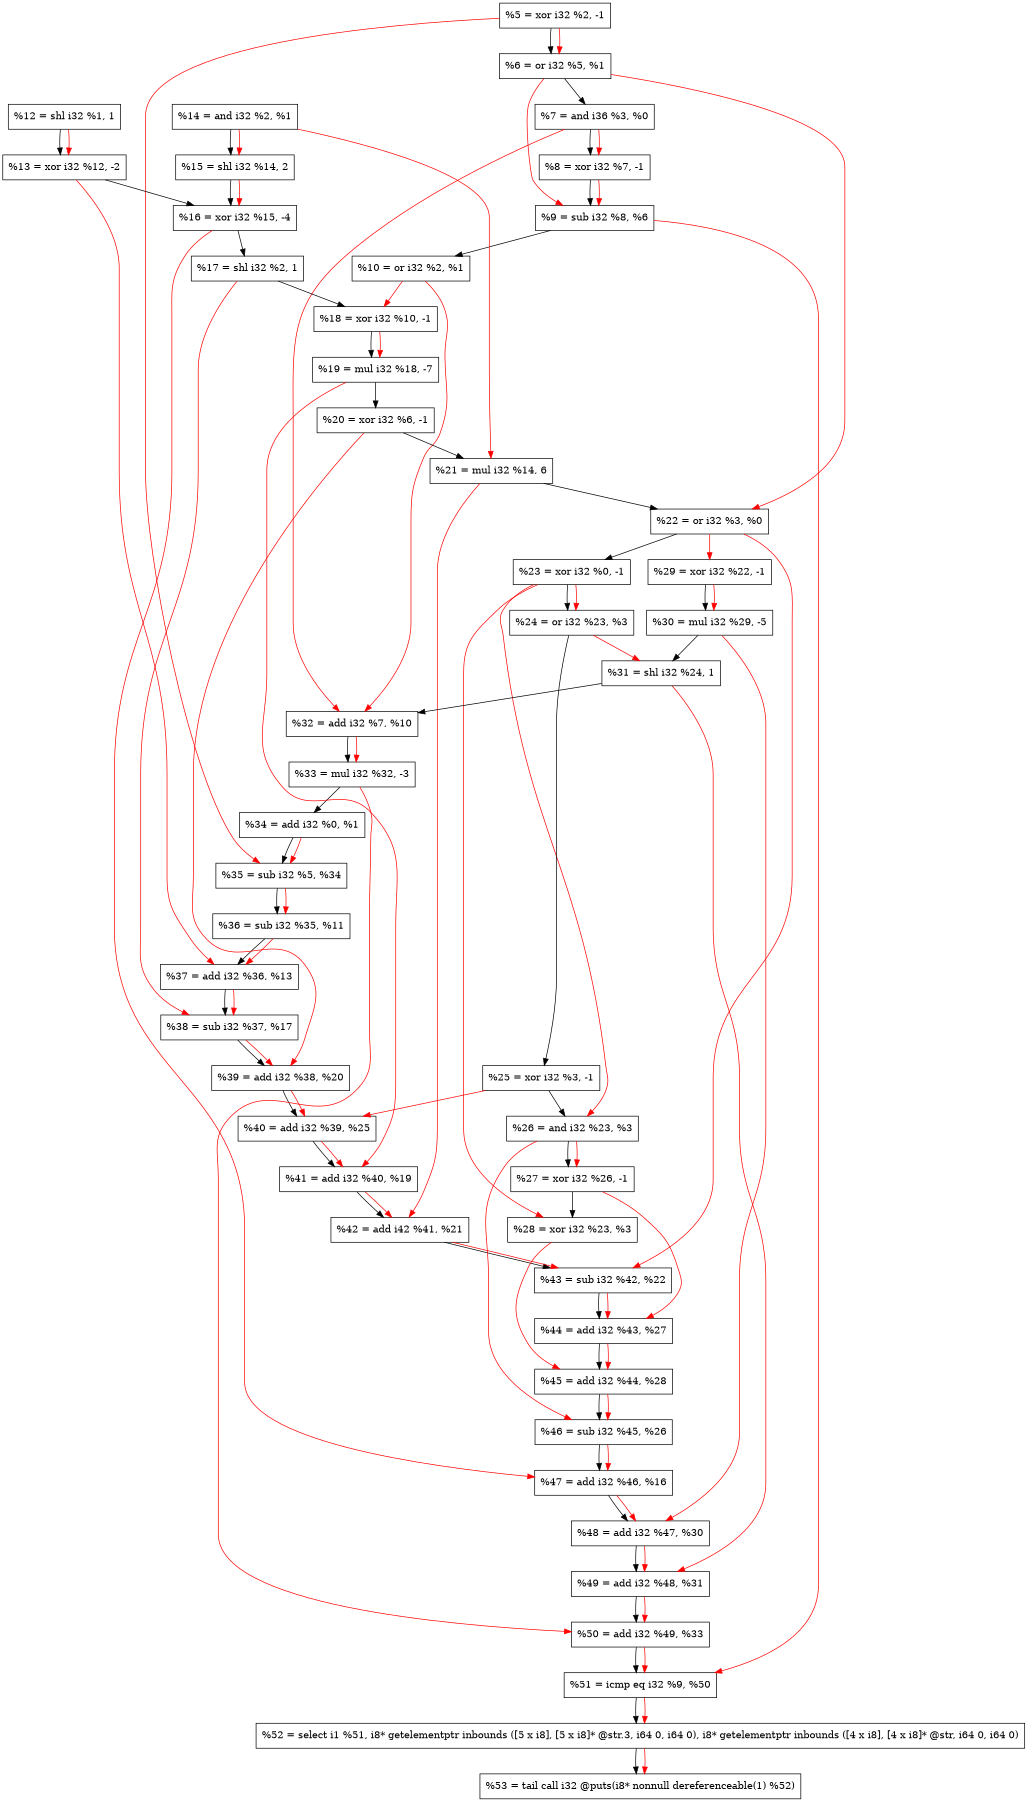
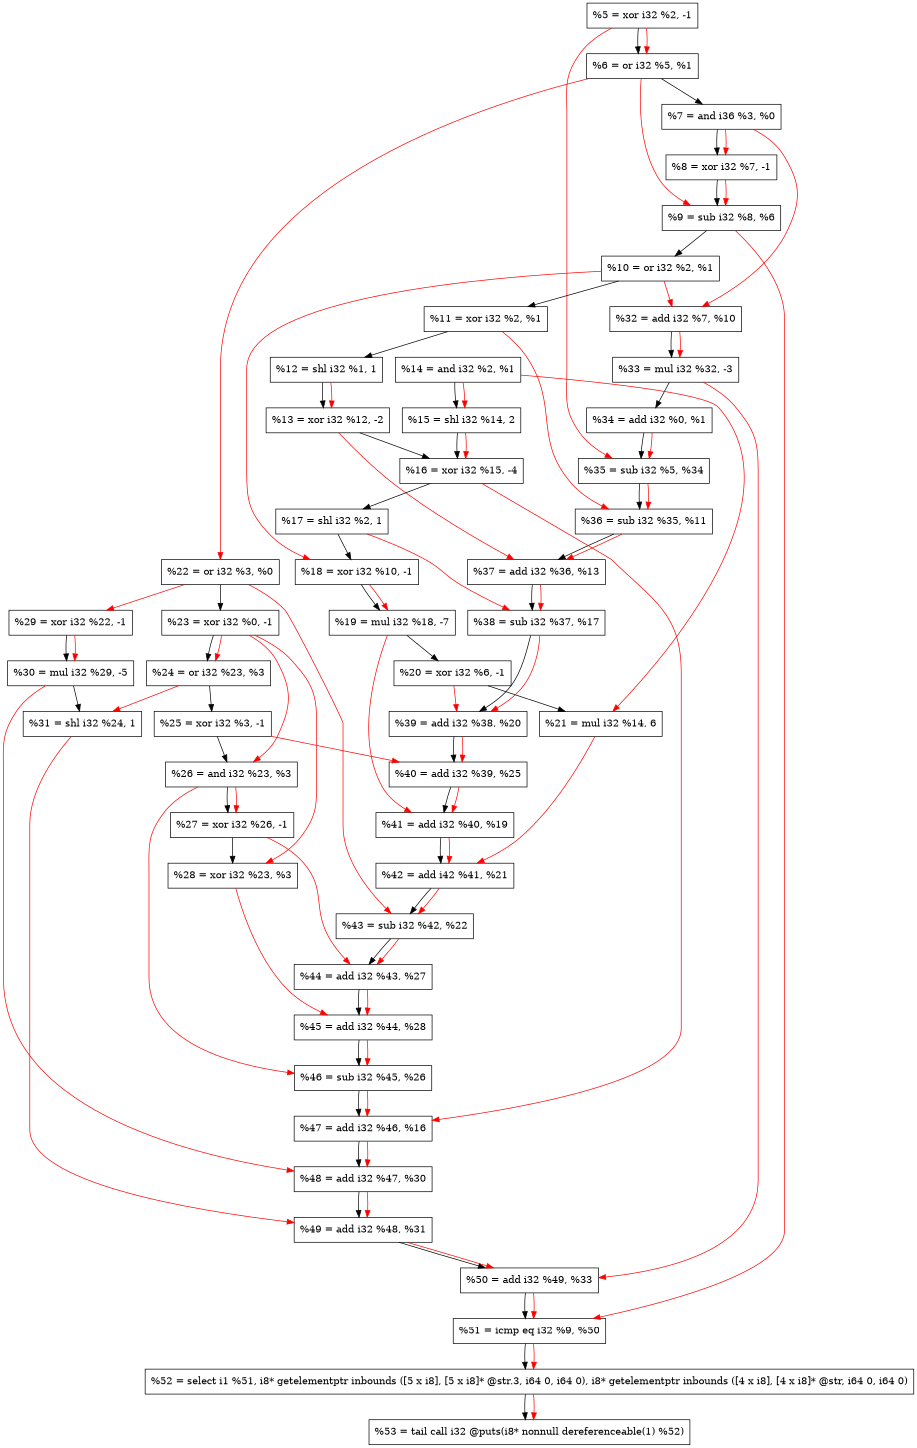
none -> (486, 319)
(597, 495) -> none
(518, 697) -> none
